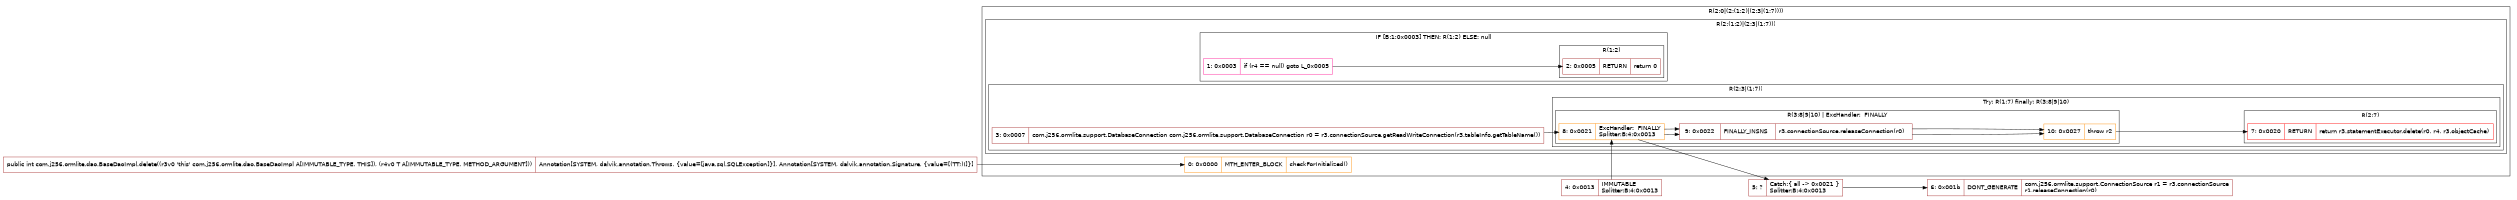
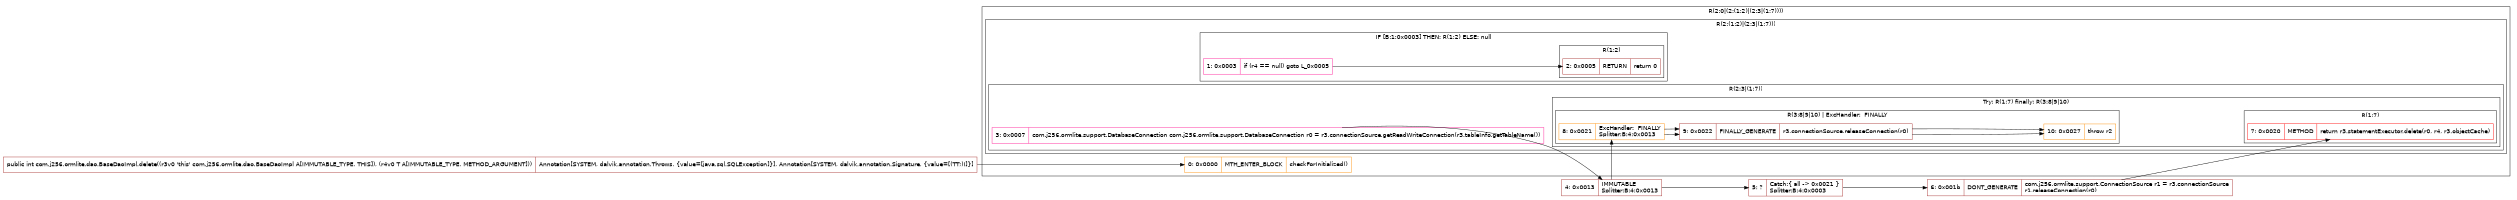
(2370, 116) -> (2370, 116)
(1746, 131) -> (1748, 131)
(2300, 131) -> (2301, 131)
(1549, 132) -> (1476, 131)
(2180, 132) -> (2224, 160)
(1268, 135) -> (1268, 135)
(1701, 159) -> (1703, 188)
(1798, 191) -> (1798, 191)
